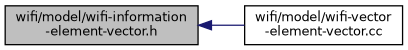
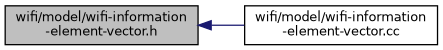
(324, 25) -> (341, 25)
